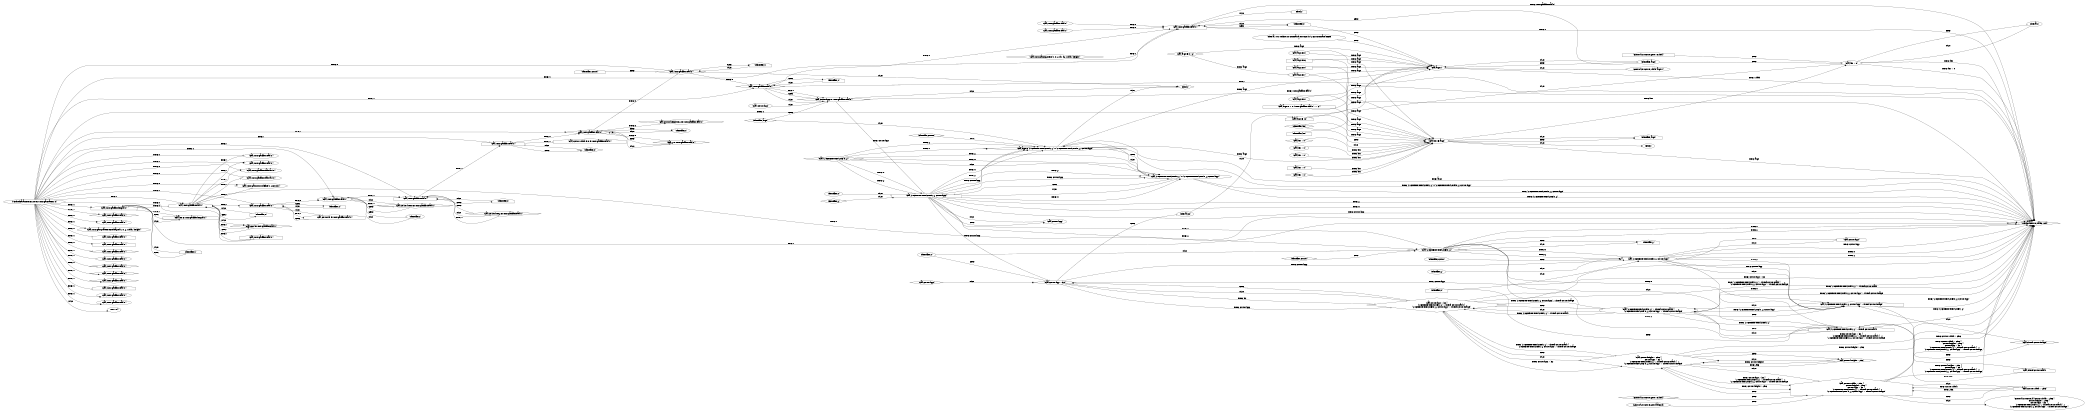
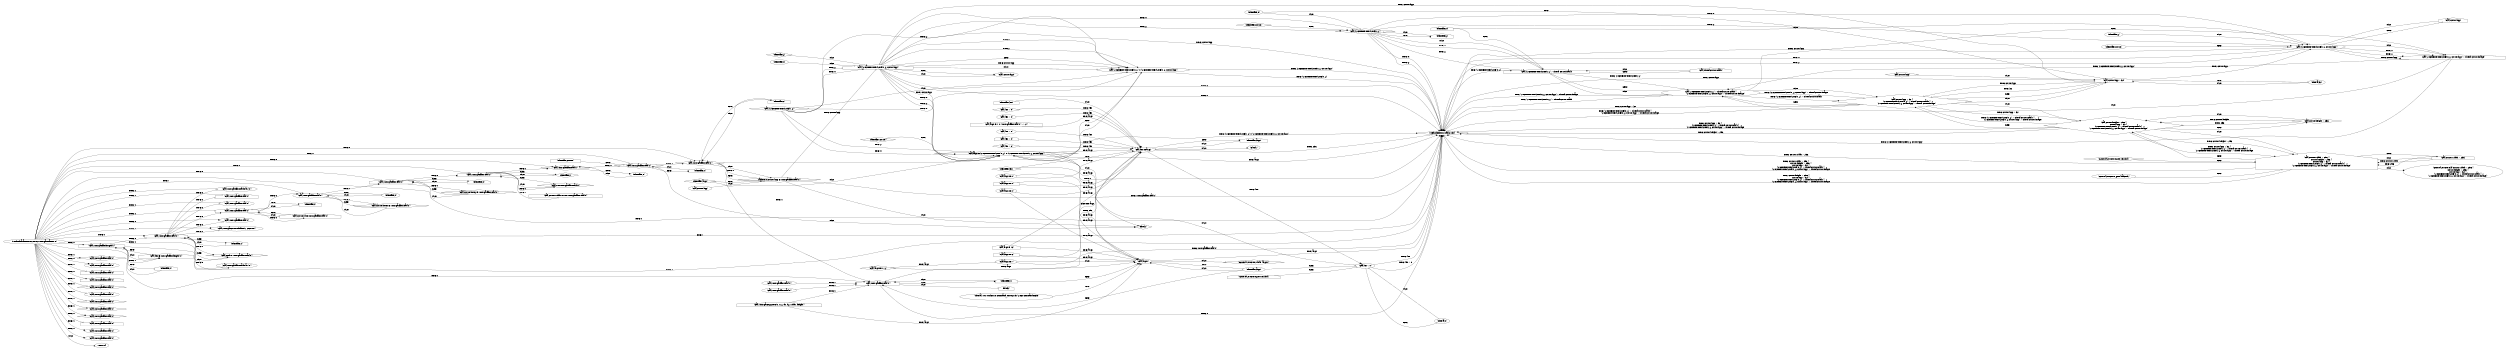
(1055, 57) -> (779, 305)
(1648, 69) -> (1254, 262)
(1356, 71) -> (1088, 261)
(1754, 78) -> (1312, 251)
(1362, 95) -> (972, 323)
(1356, 98) -> (1088, 204)
(834, 100) -> (779, 180)
(1356, 119) -> (1088, 211)
(681, 122) -> none
(681, 142) -> none
(1754, 159) -> (1312, 147)
(1250, 161) -> (2221, 85)
none -> (566, 185)
(155, 216) -> (134, 252)
(114, 230) -> none
(1055, 283) -> (2114, 80)
(1975, 313) -> (1462, 84)
(2034, 342) -> none
(1948, 376) -> (1625, 69)
